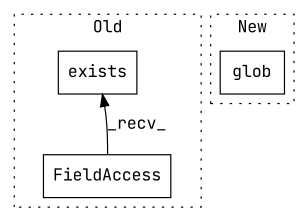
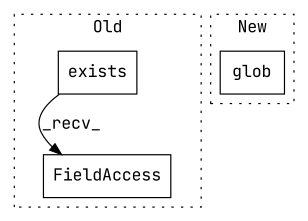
(107, 130) -> (40, 119)
